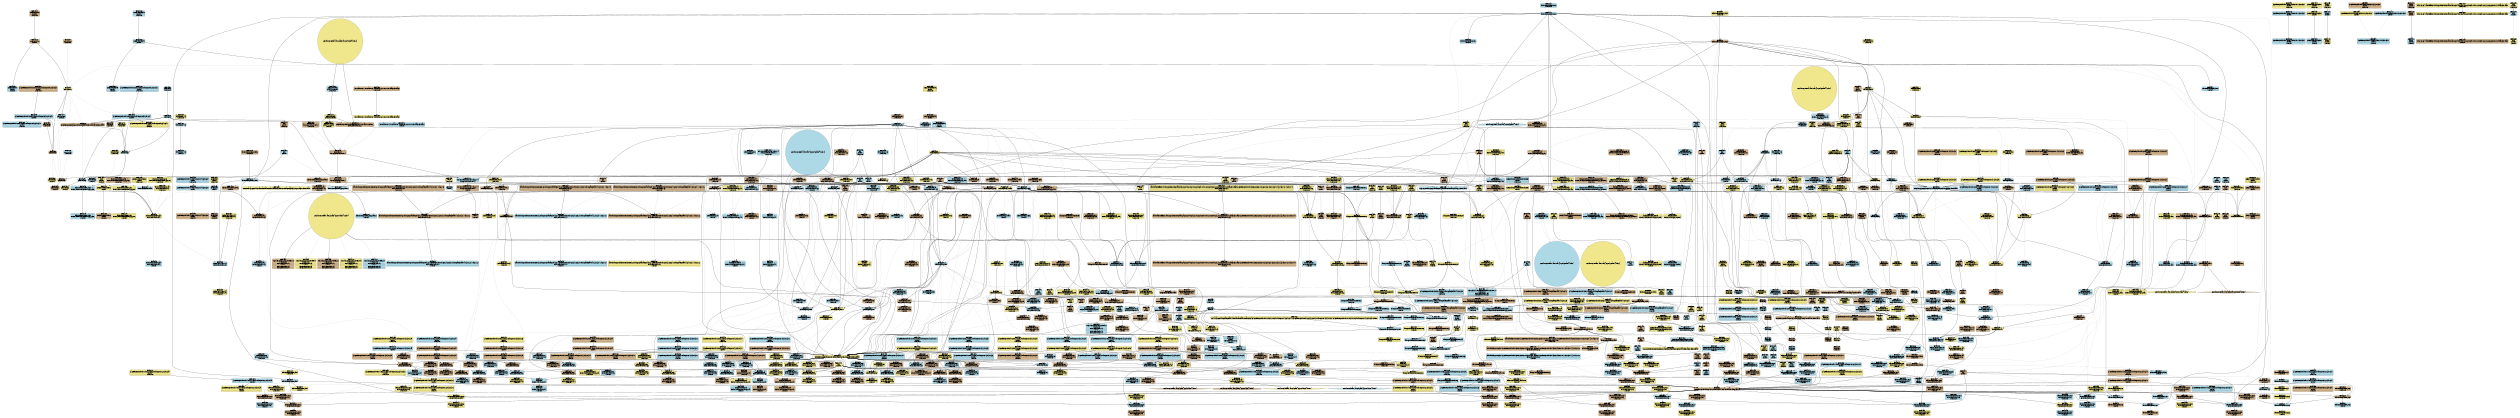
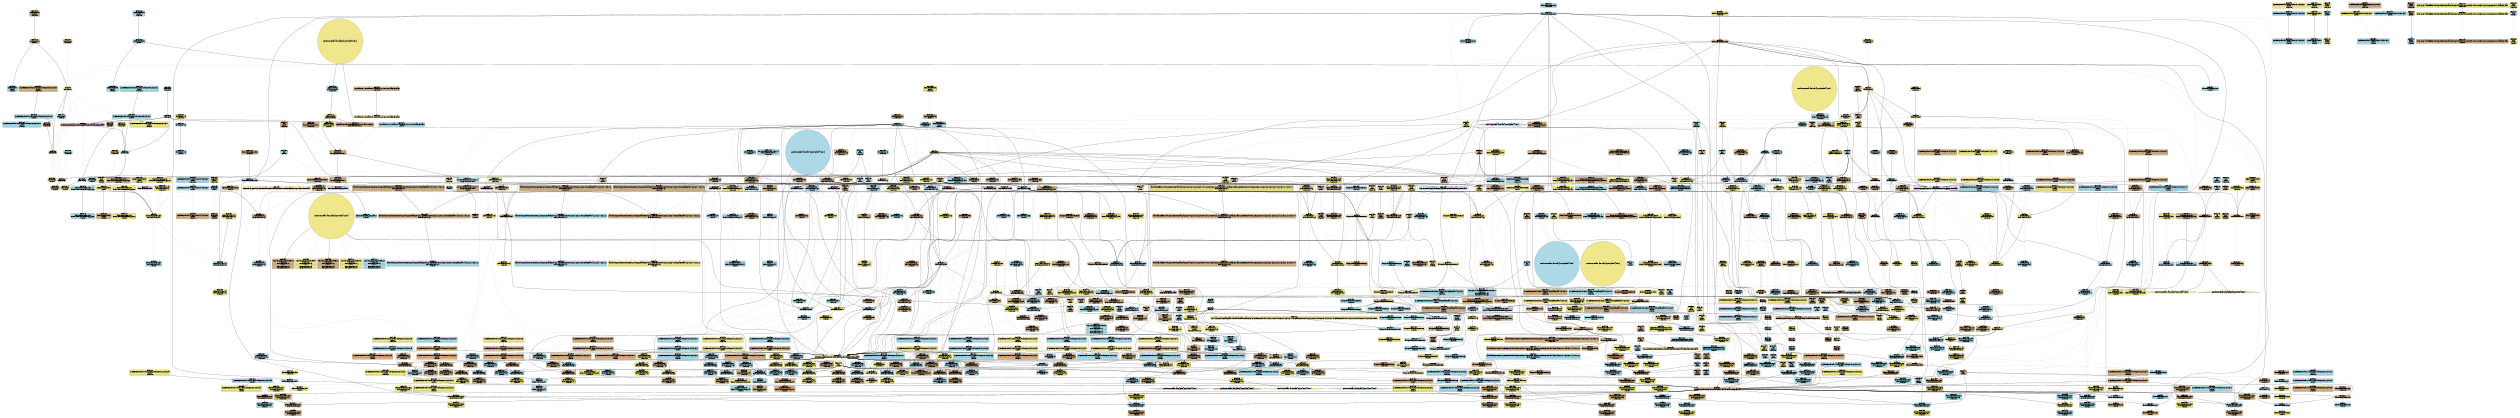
(776, 373) -> (776, 373)
(463, 381) -> (463, 381)
(1662, 405) -> (1662, 405)
